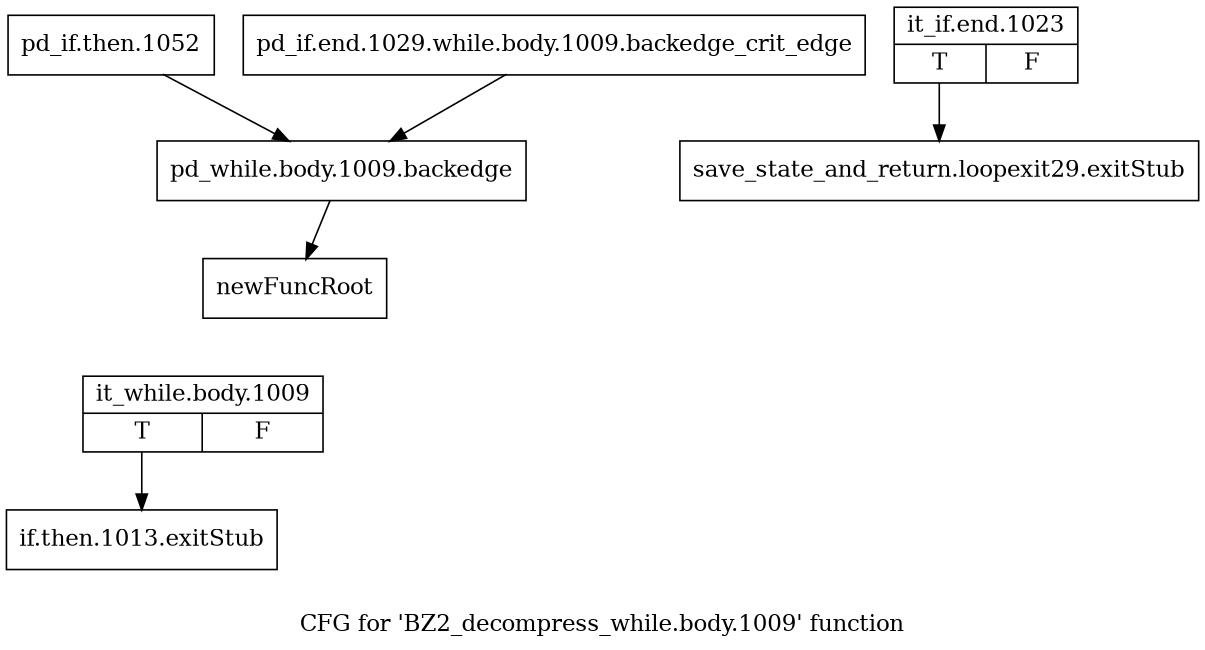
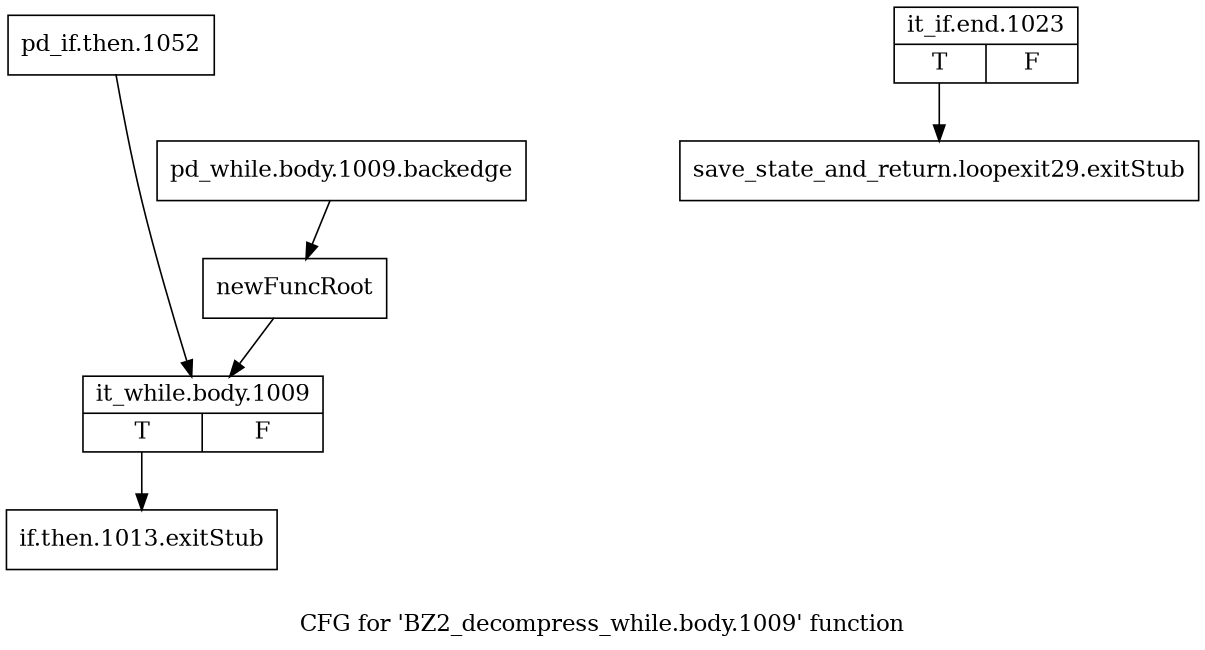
(554, 45) -> none
(219, 104) -> (146, 219)
none -> (257, 341)
